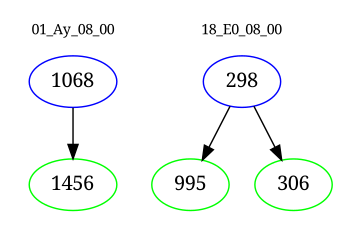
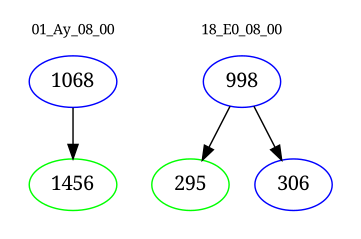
(242, 82) -> (242, 82)
(190, 185) -> (190, 185)
(294, 185) -> (294, 185)
